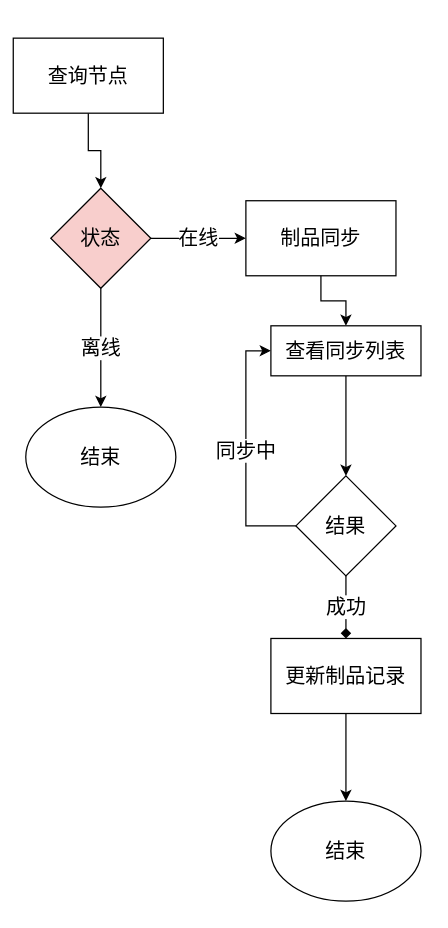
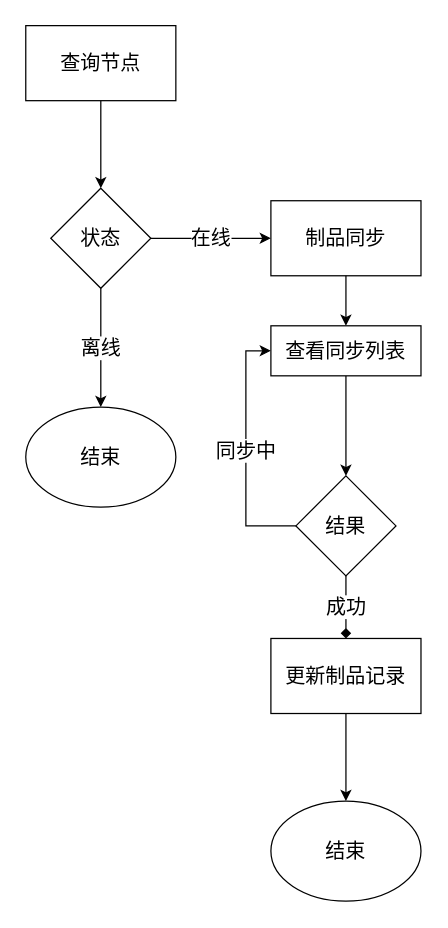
(88, 76) -> (101, 63)
(101, 238) -> (101, 238)
(321, 238) -> (346, 238)
